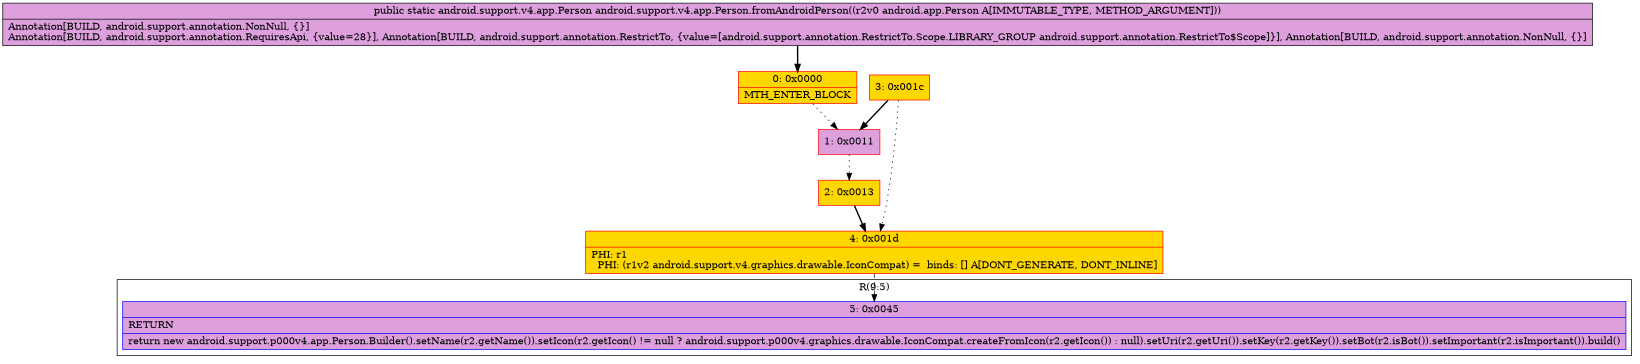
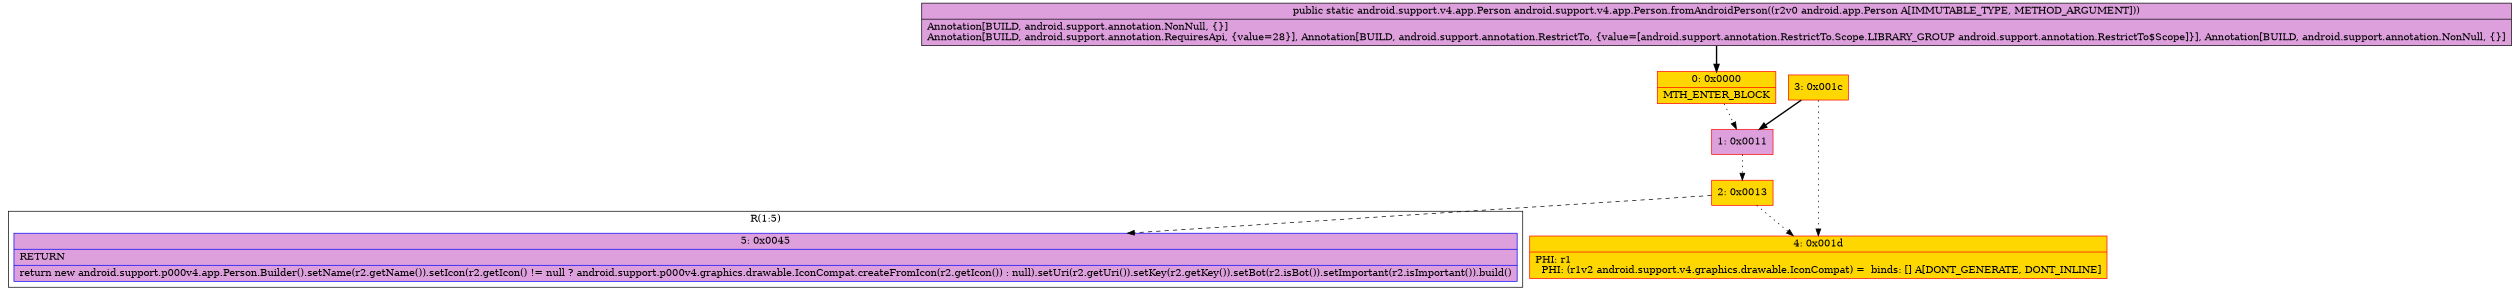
(858, 215) -> (1772, 218)
(874, 284) -> (1394, 216)
(874, 288) -> (766, 219)
